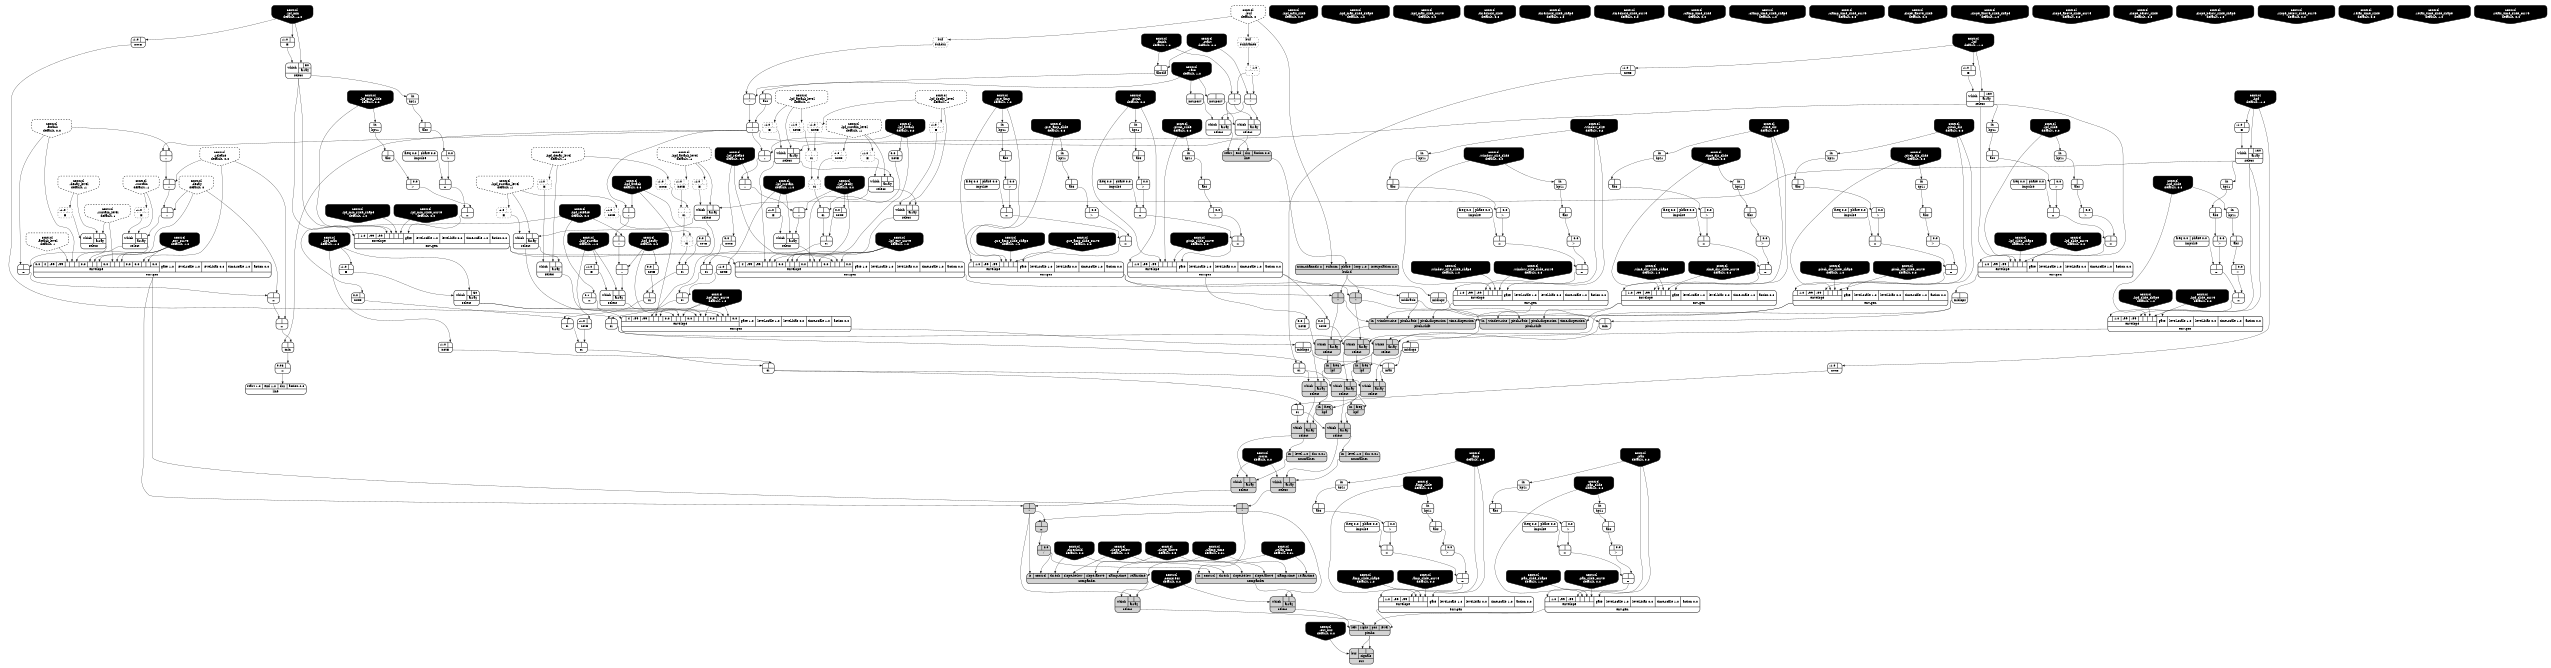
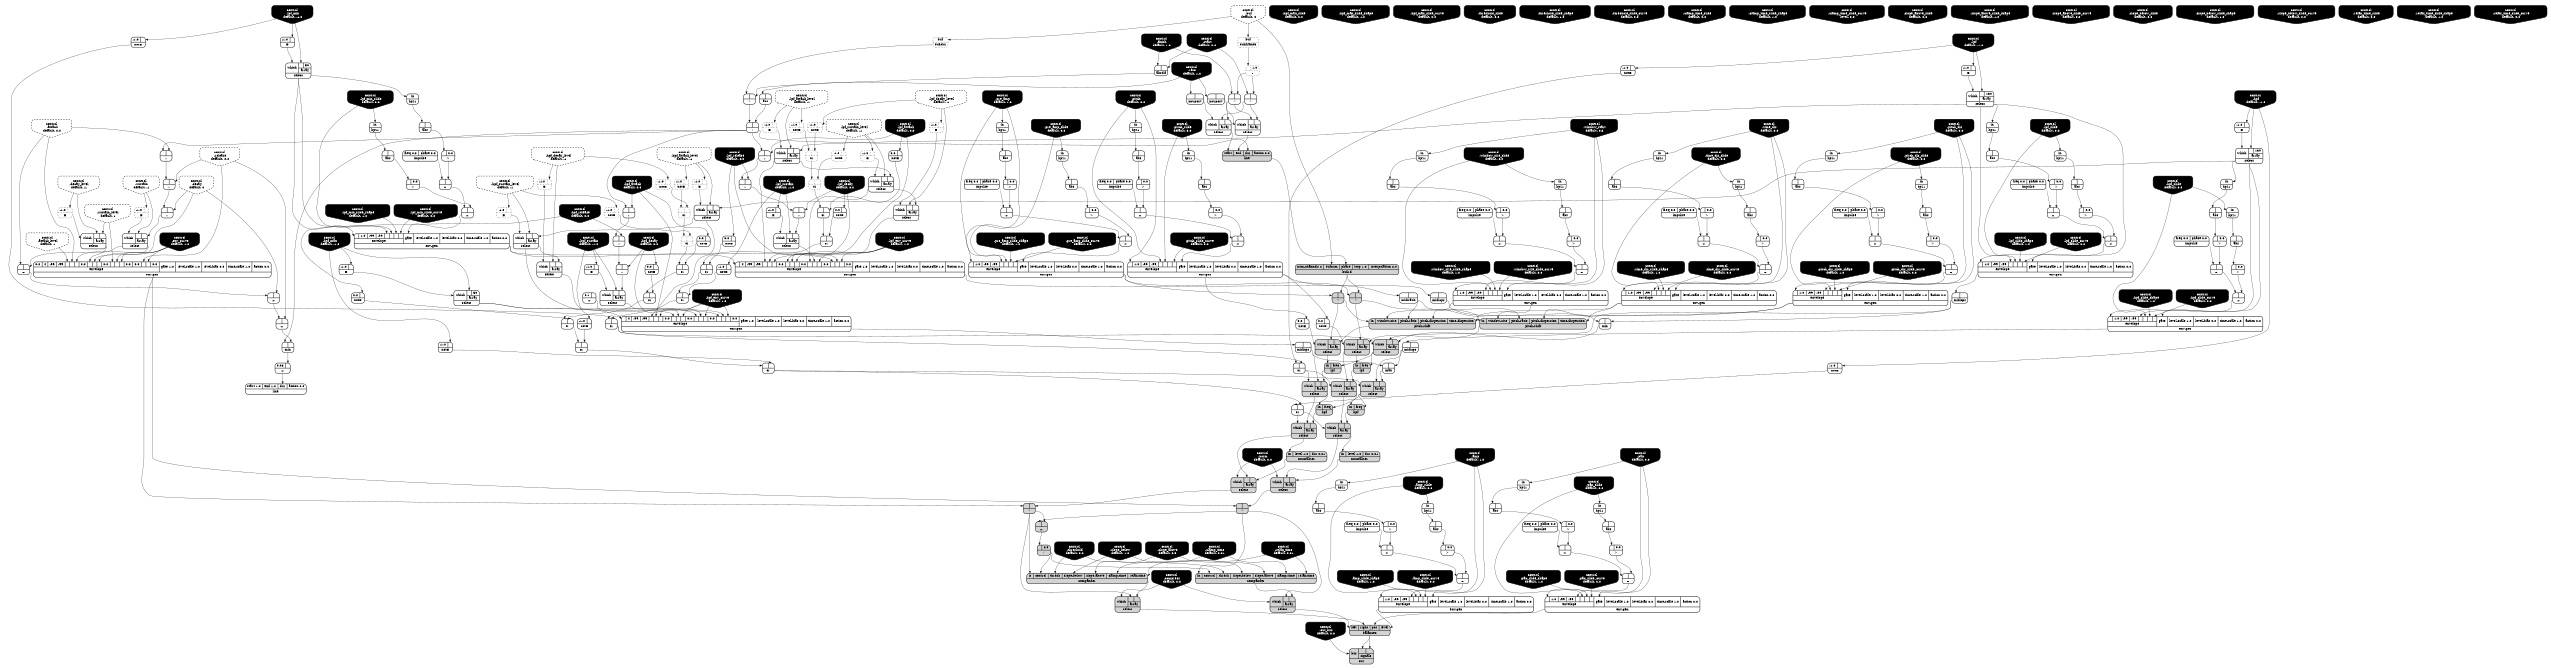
(1847, 14) -> (1847, 14)
(1594, 128) -> (1594, 128)
(568, 259) -> none
(1370, 633) -> (1370, 633)
